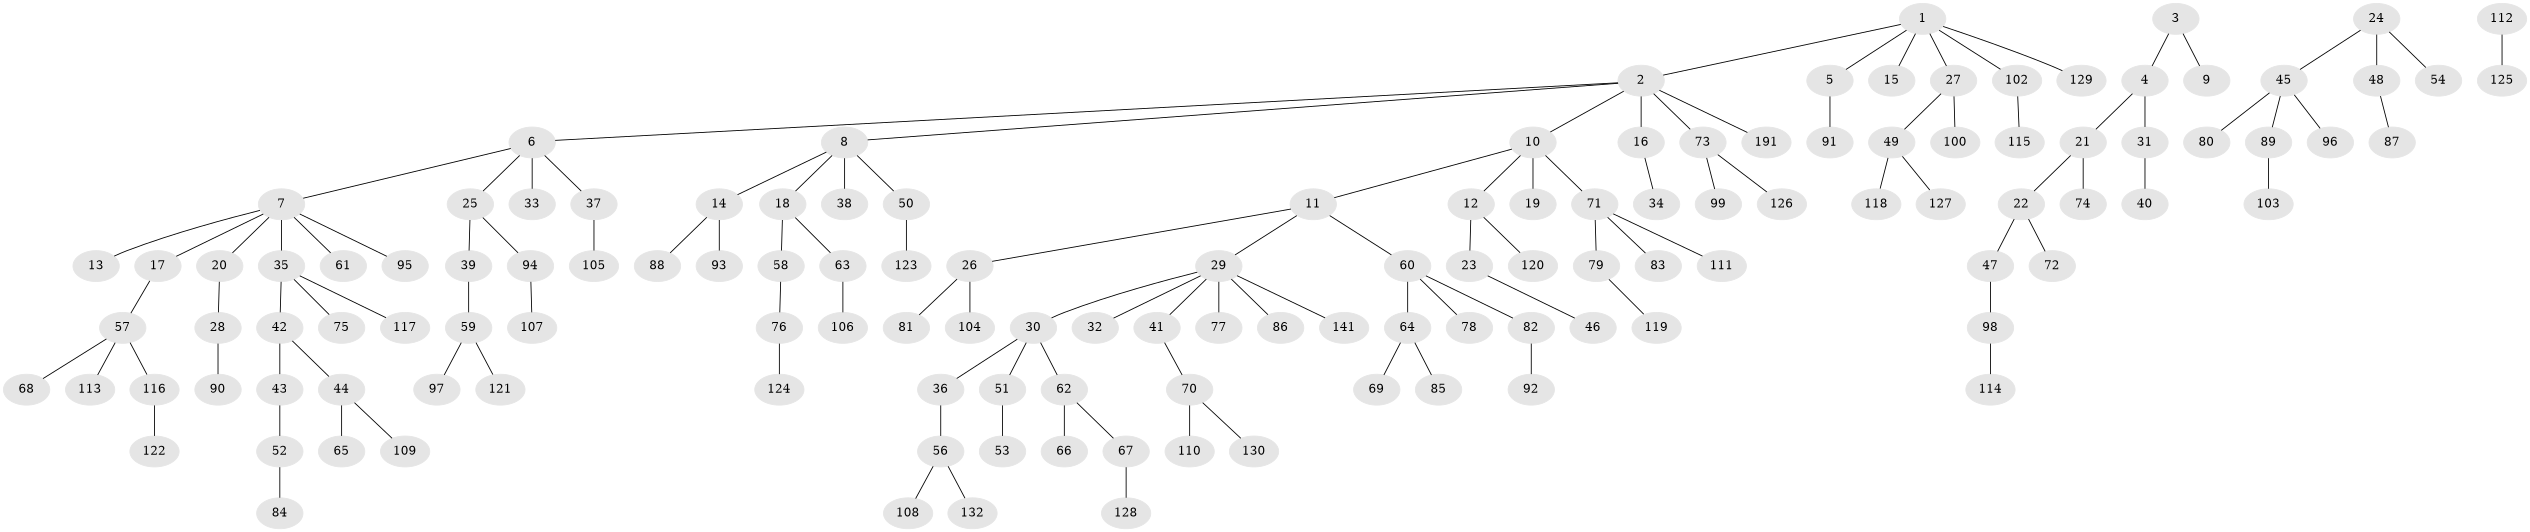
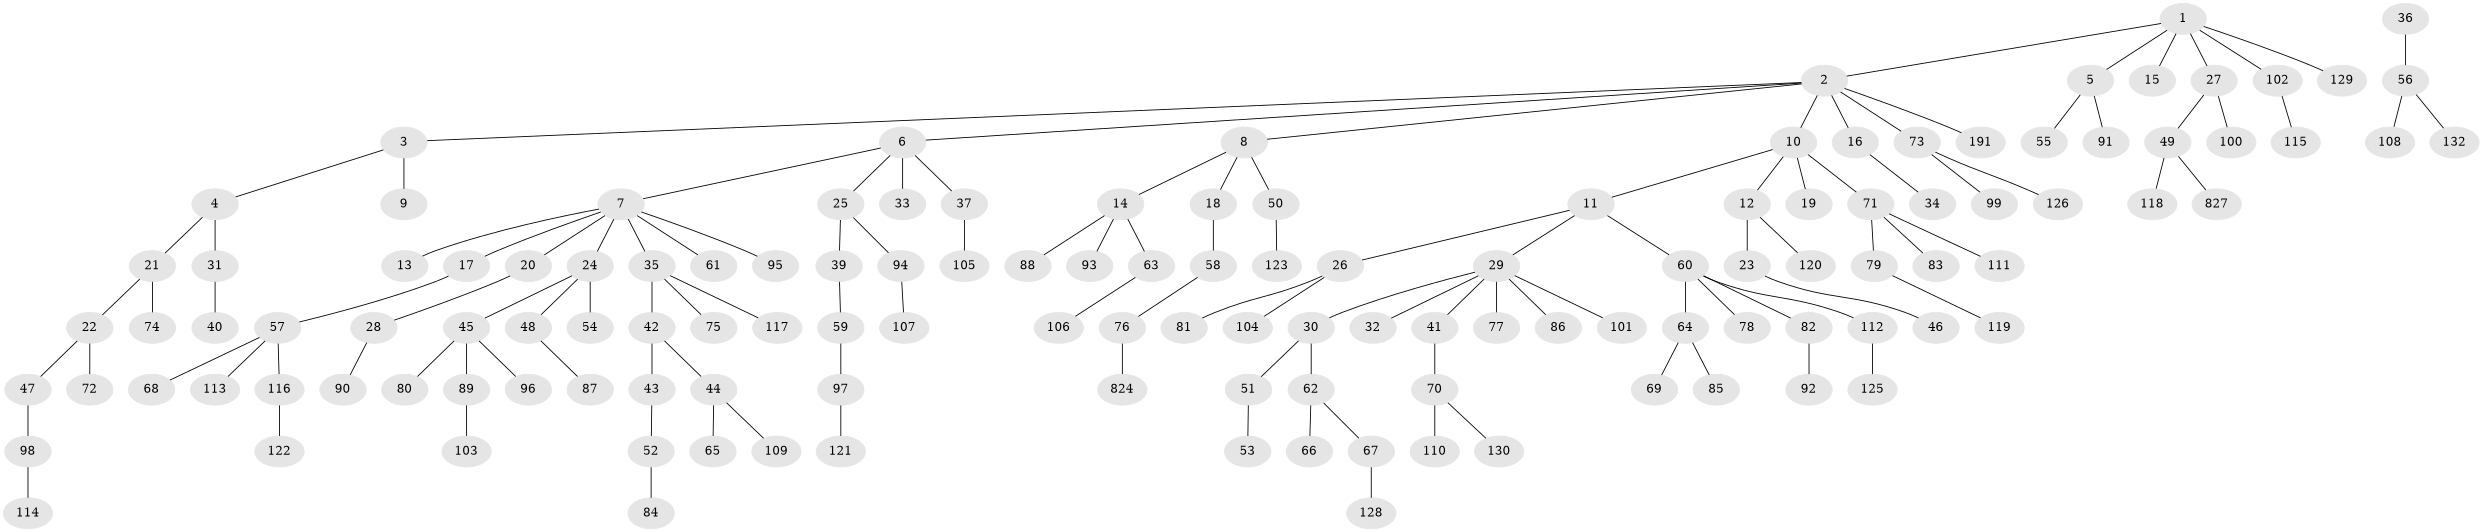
none -> (1114, 112)
none -> (2044, 142)
(845, 204) -> none
(1941, 204) -> (2217, 204)
none -> (606, 235)
(813, 235) -> (1136, 235)
none -> (1778, 297)
(1344, 328) -> (1622, 328)
(484, 359) -> (841, 421)
(987, 359) -> none
(779, 390) -> (1122, 390)
